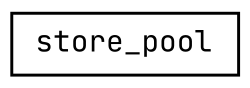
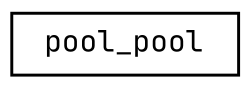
(125, 44) -> (125, 44)
